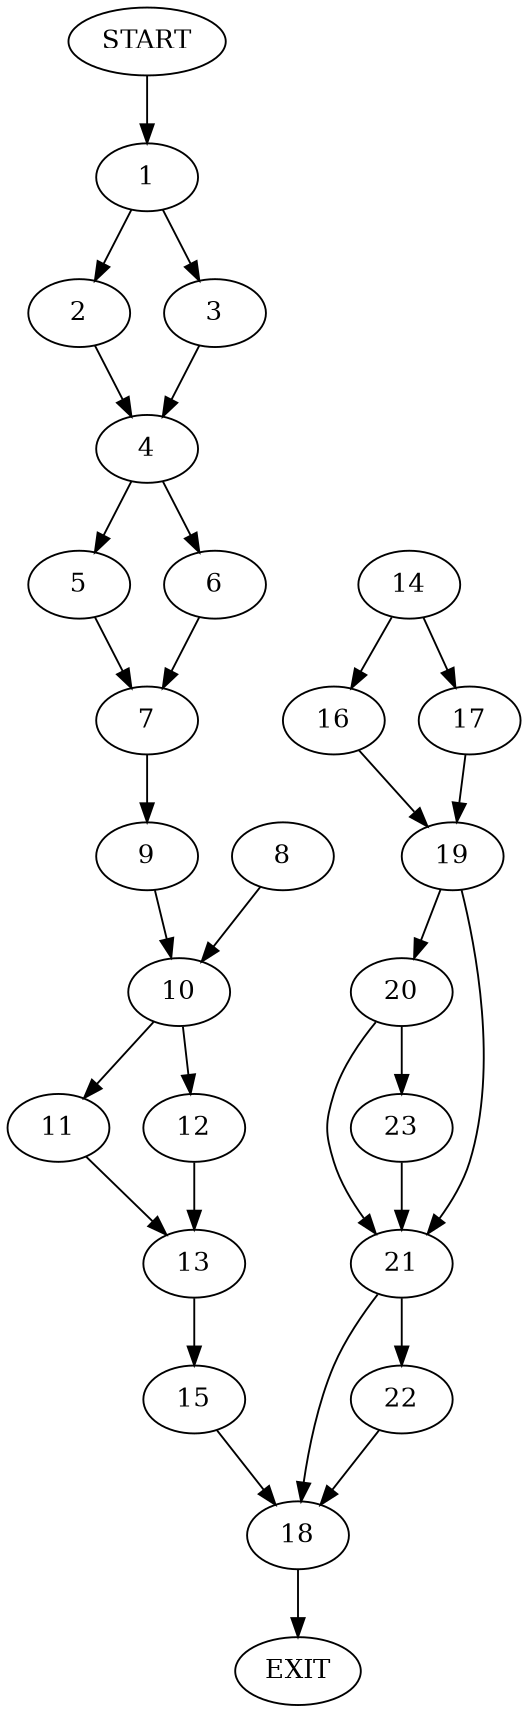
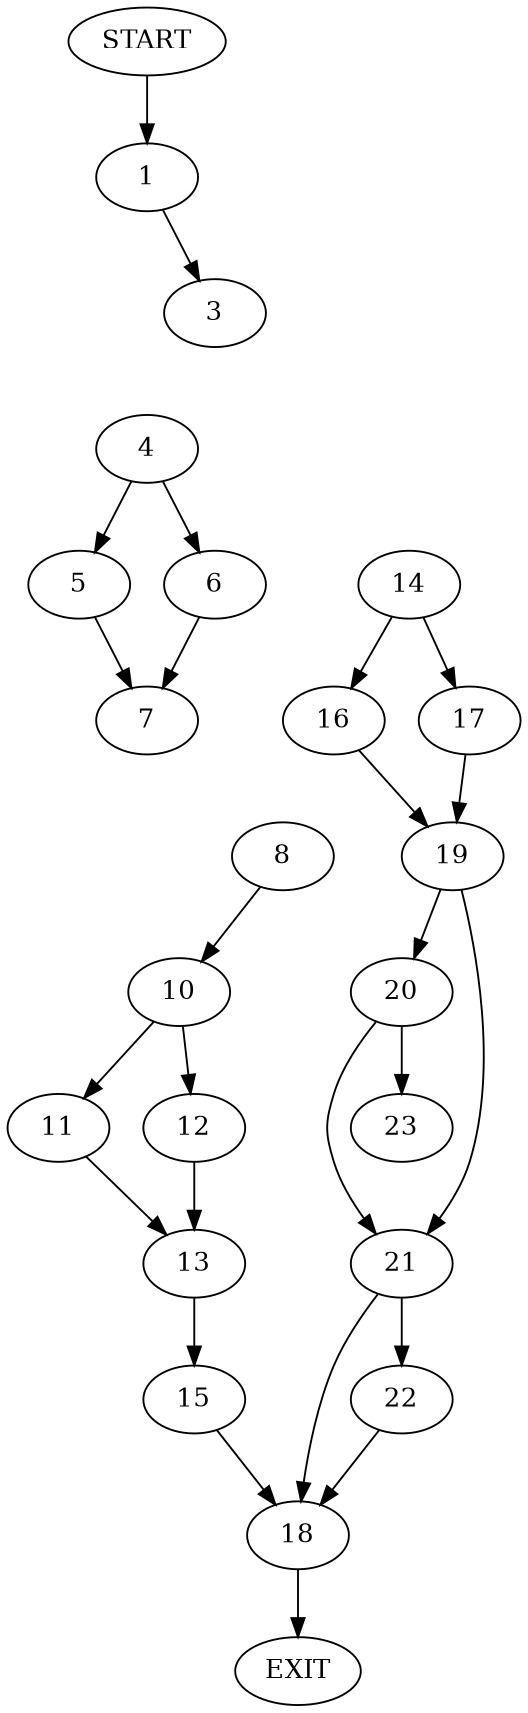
(79, 313) -> none
(185, 373) -> none
(147, 856) -> none
(402, 1187) -> none
